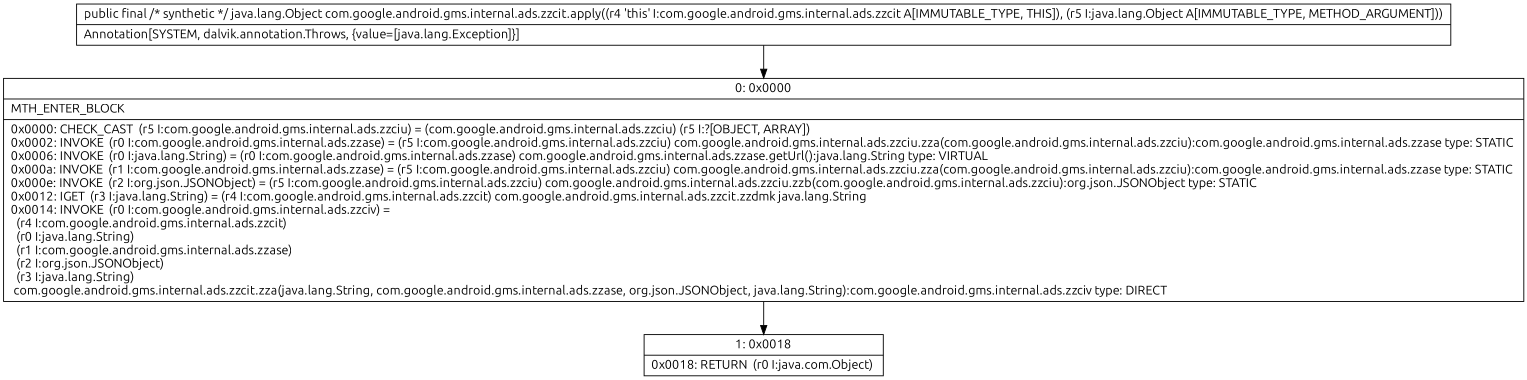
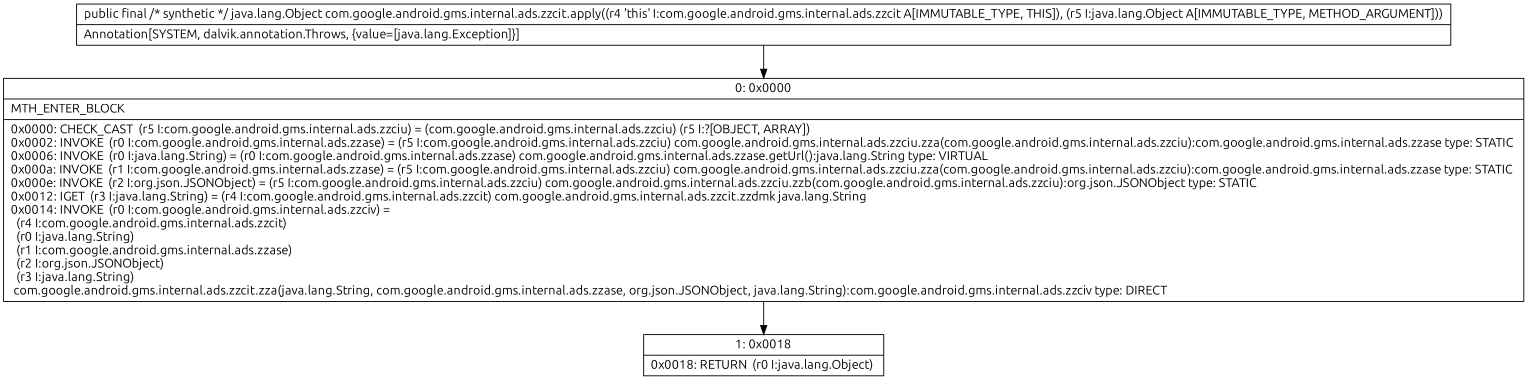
(764, 365) -> (764, 365)
